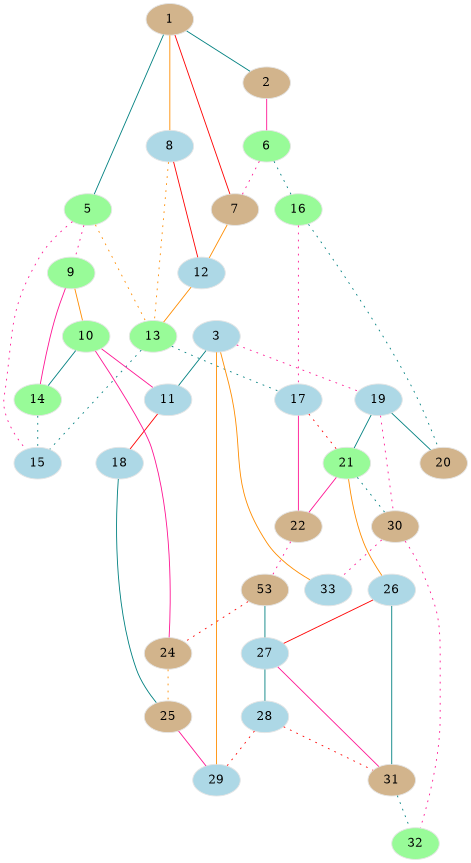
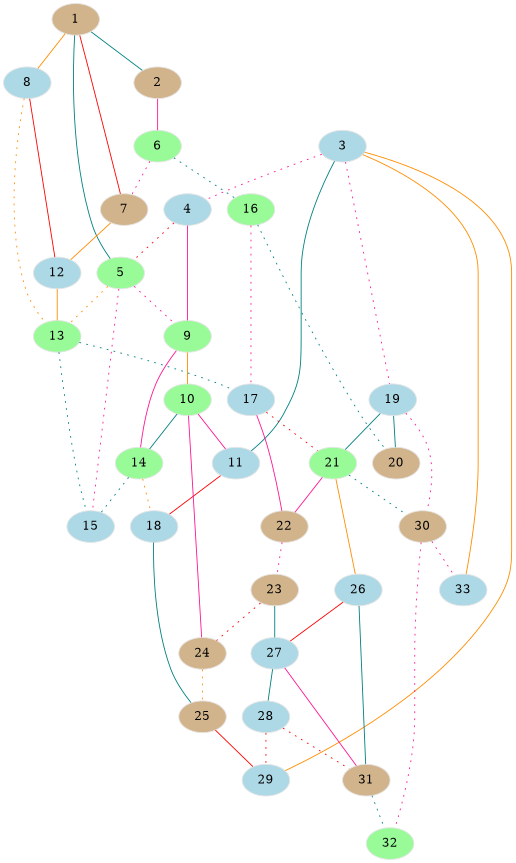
none -> (188, 210)
none -> (147, 495)
(265, 590) -> (275, 590)
(192, 748) -> (234, 748)
